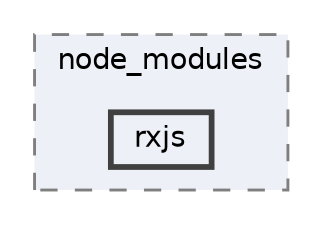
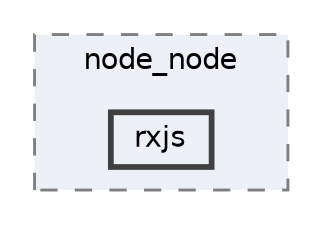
(161, 62) -> (161, 62)
